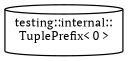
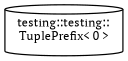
(64, 30) -> (64, 30)
